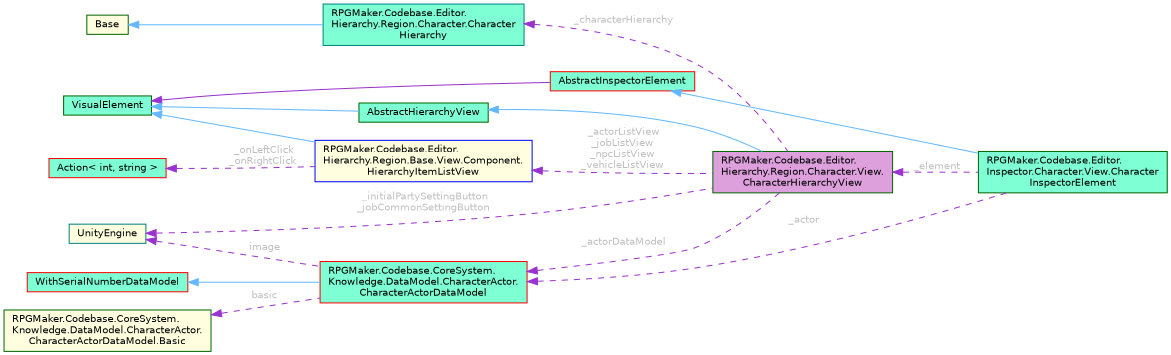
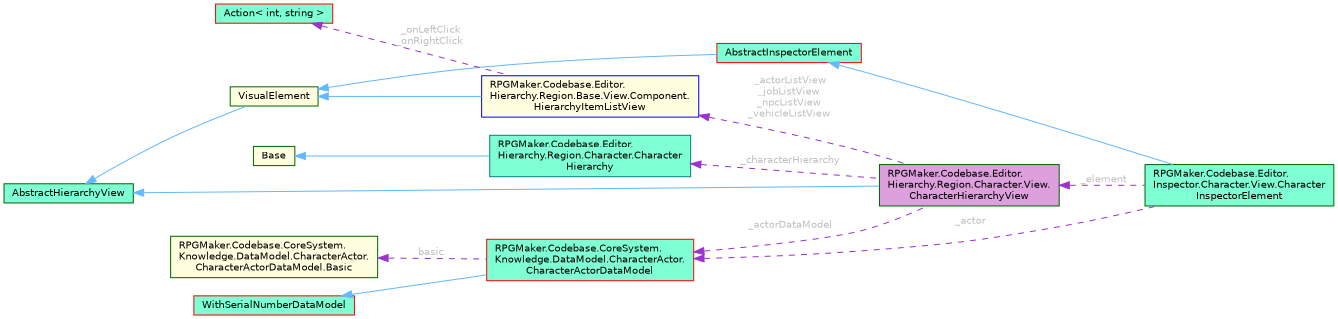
(356, 88) -> (522, 64)
(108, 106) -> (274, 96)
(260, 109) -> (169, 139)
(108, 234) -> none
